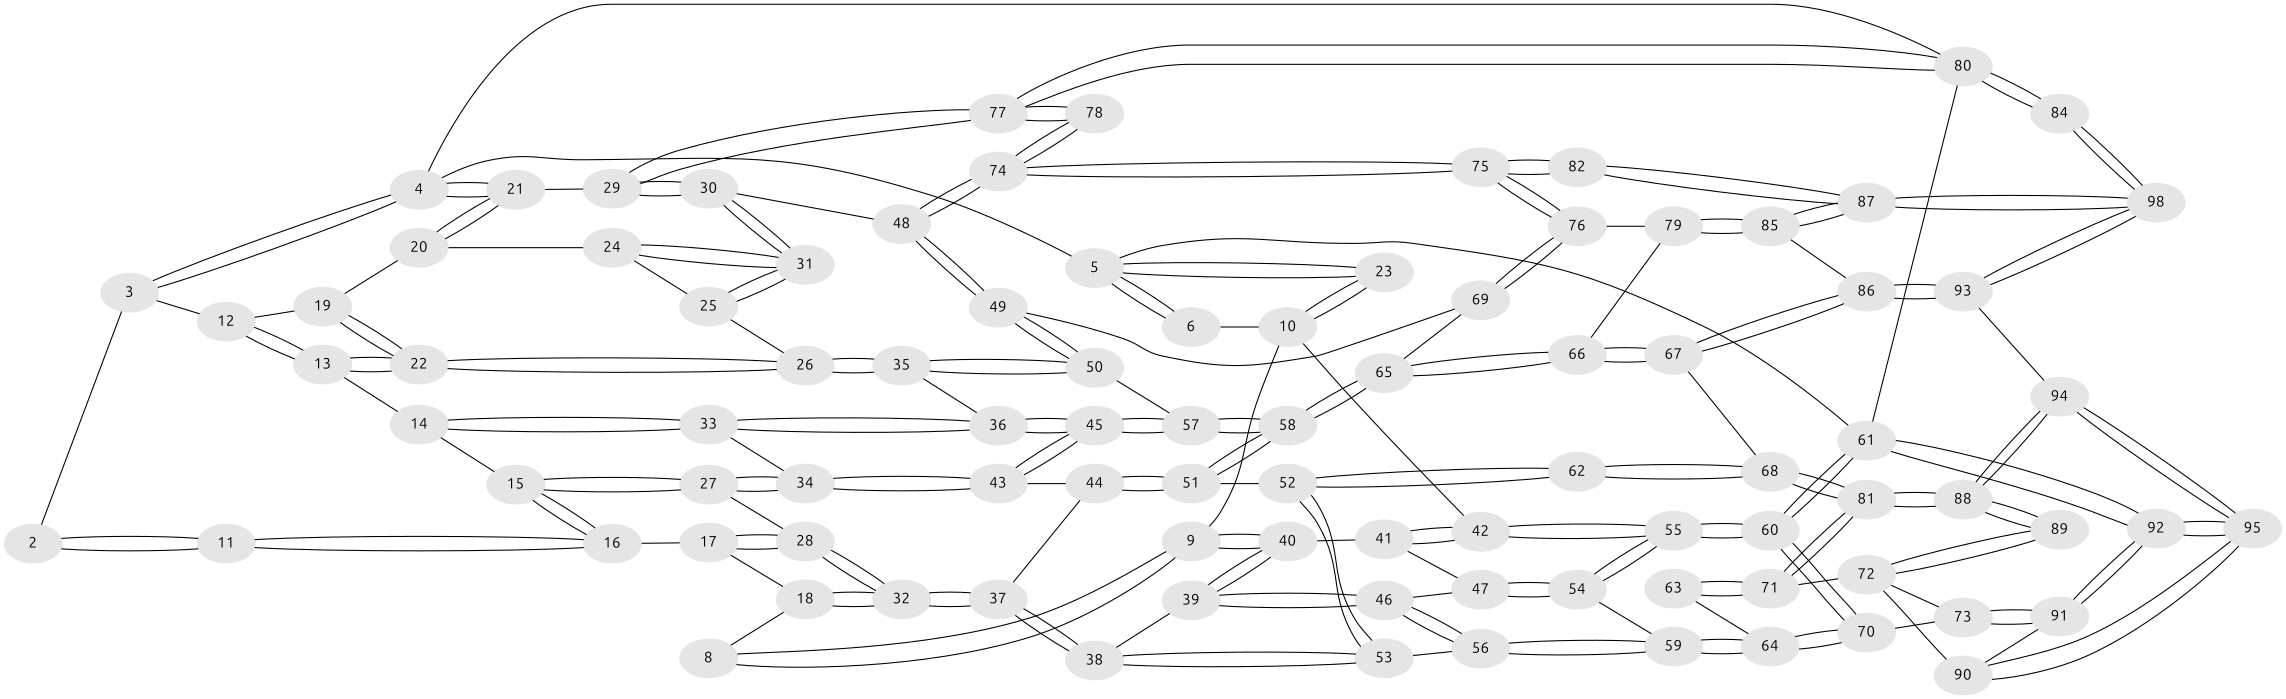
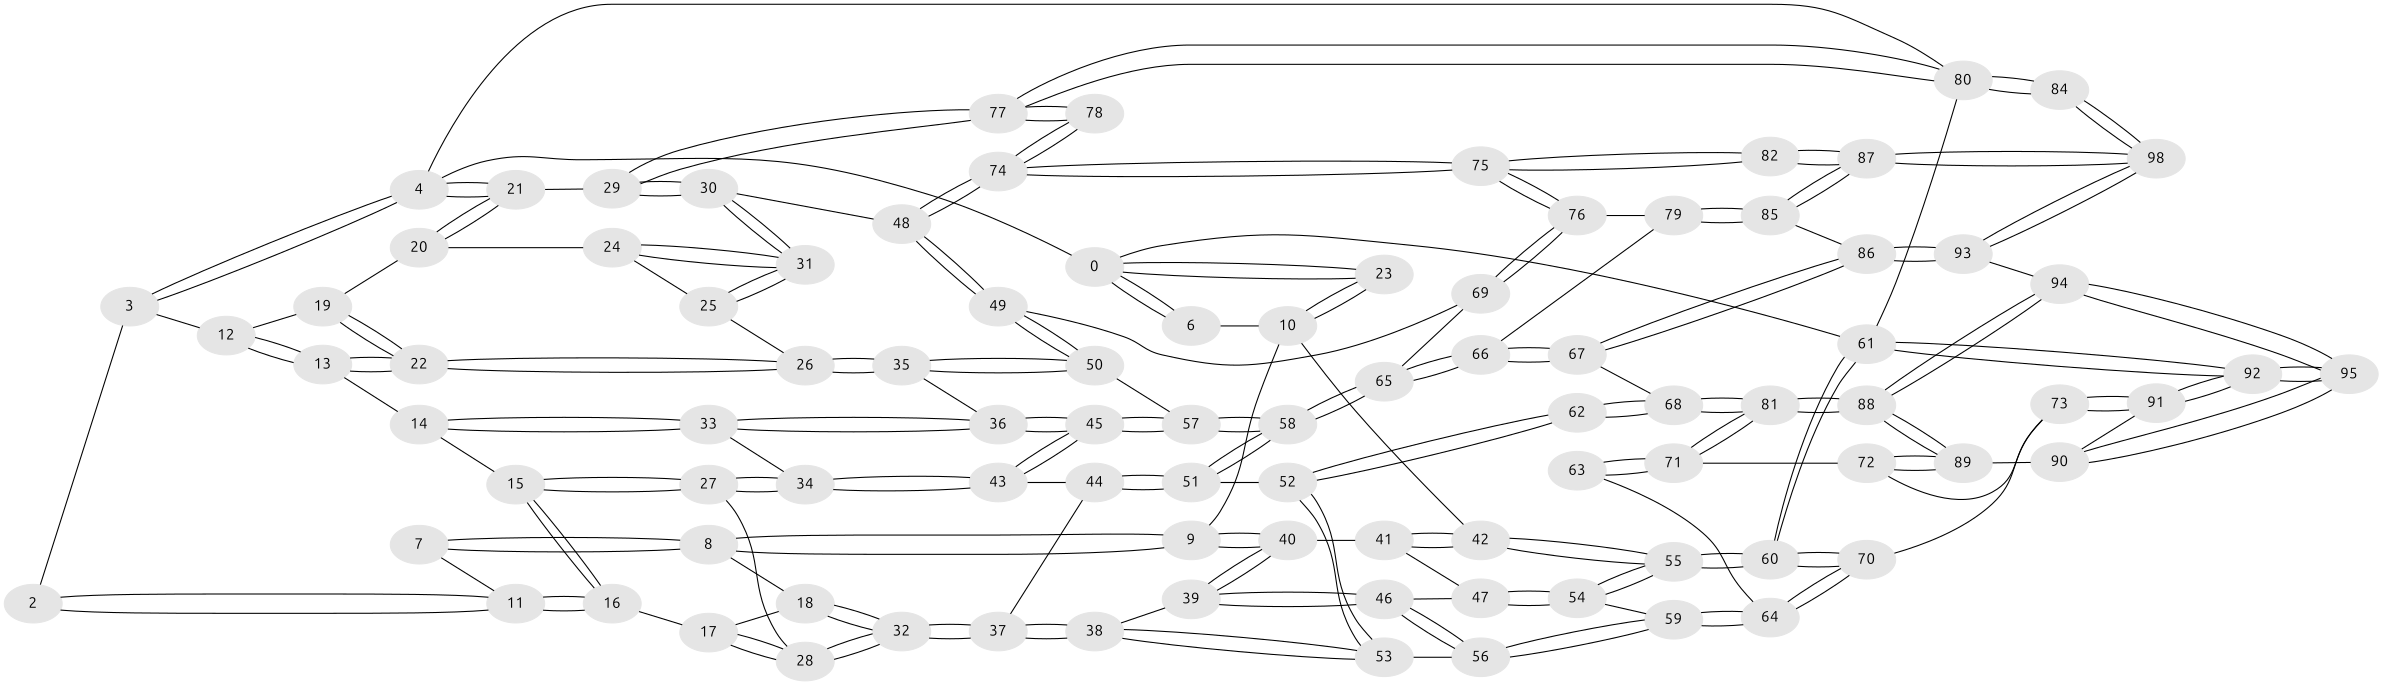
(1095, 268) -> (1095, 267)
none -> (419, 545)
(1909, 618) -> (2009, 463)
